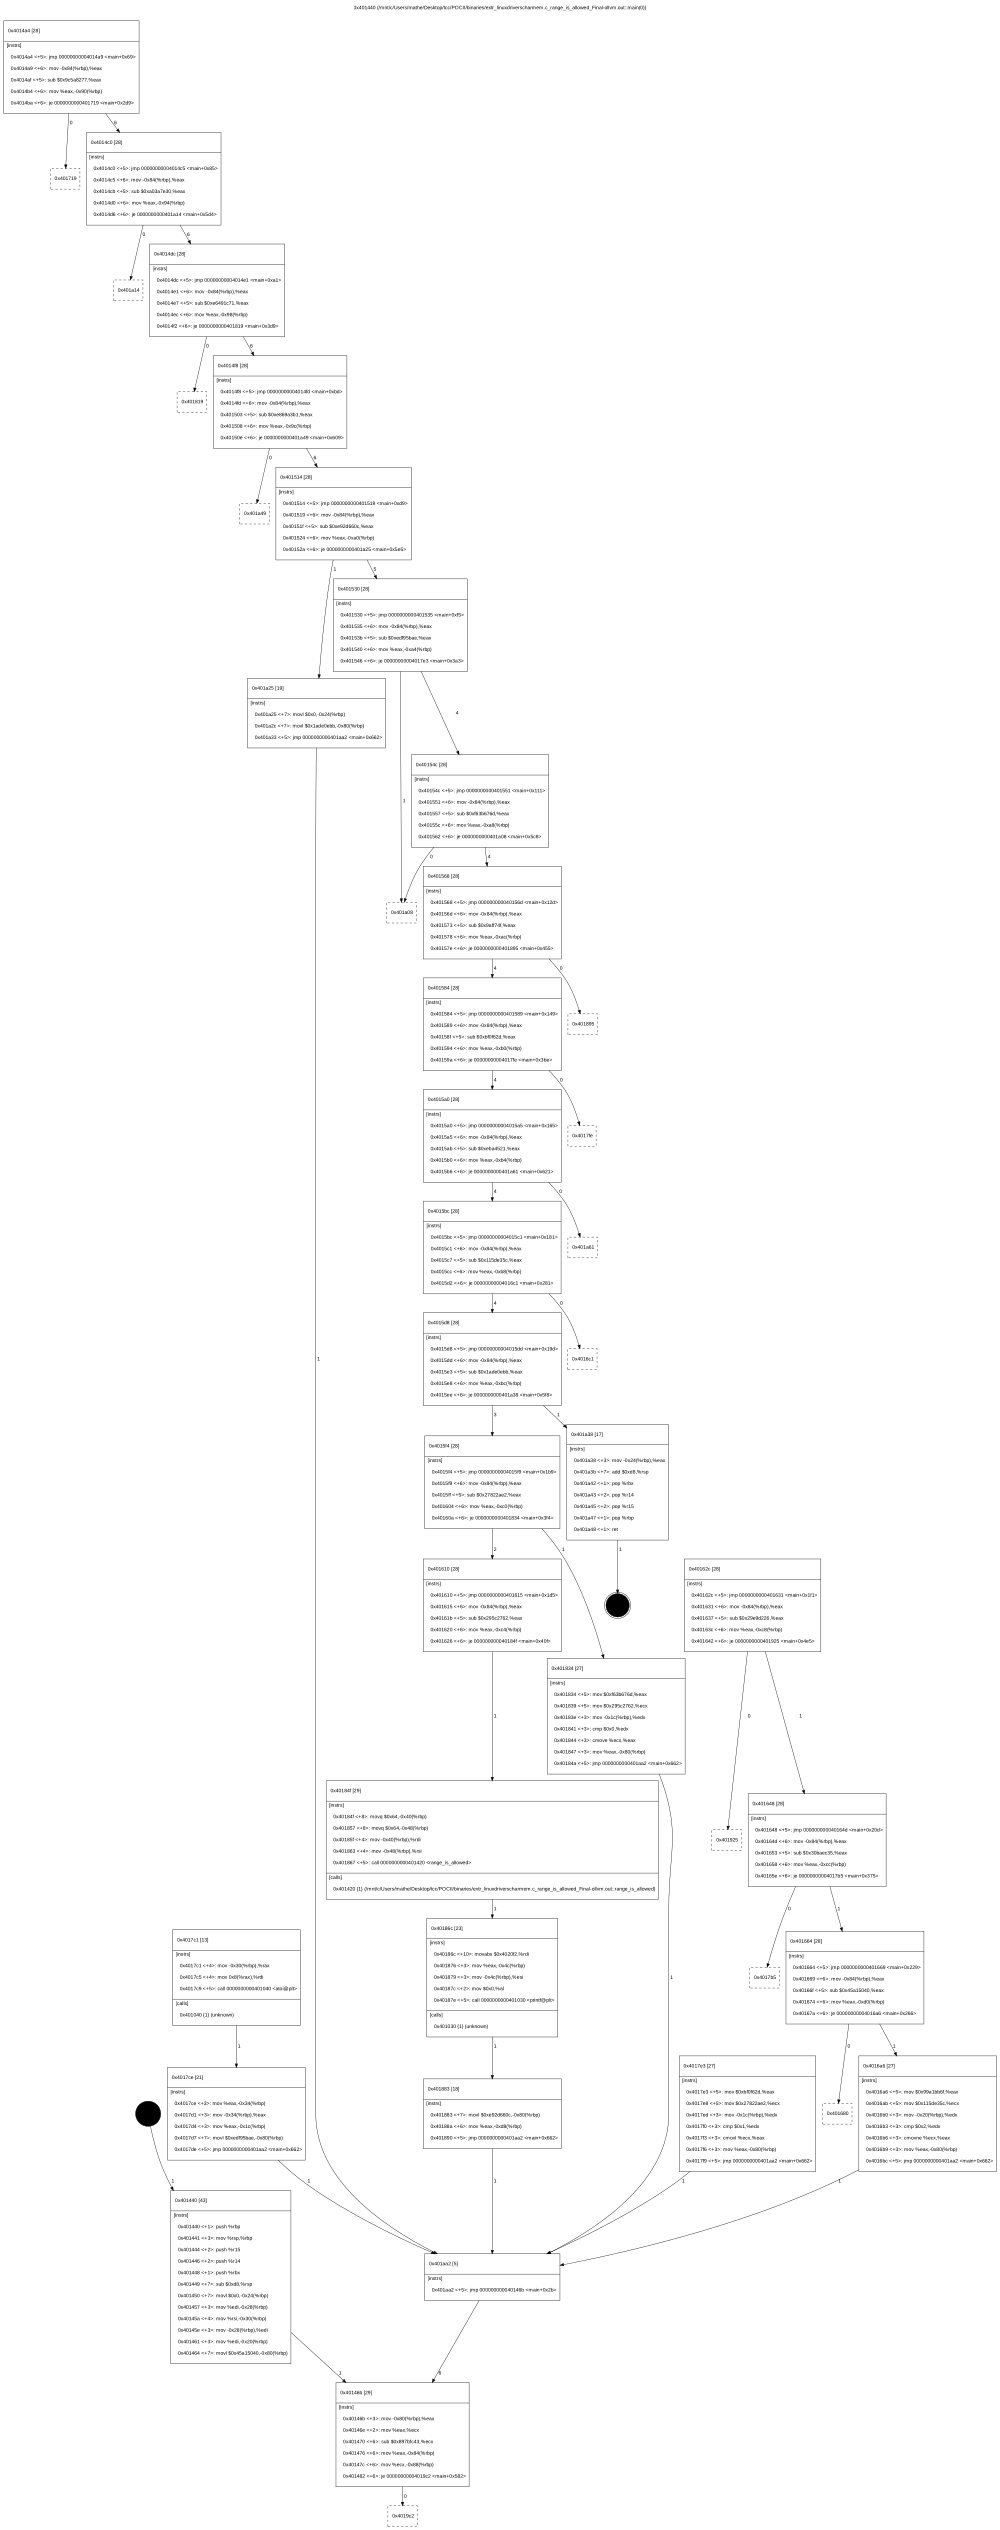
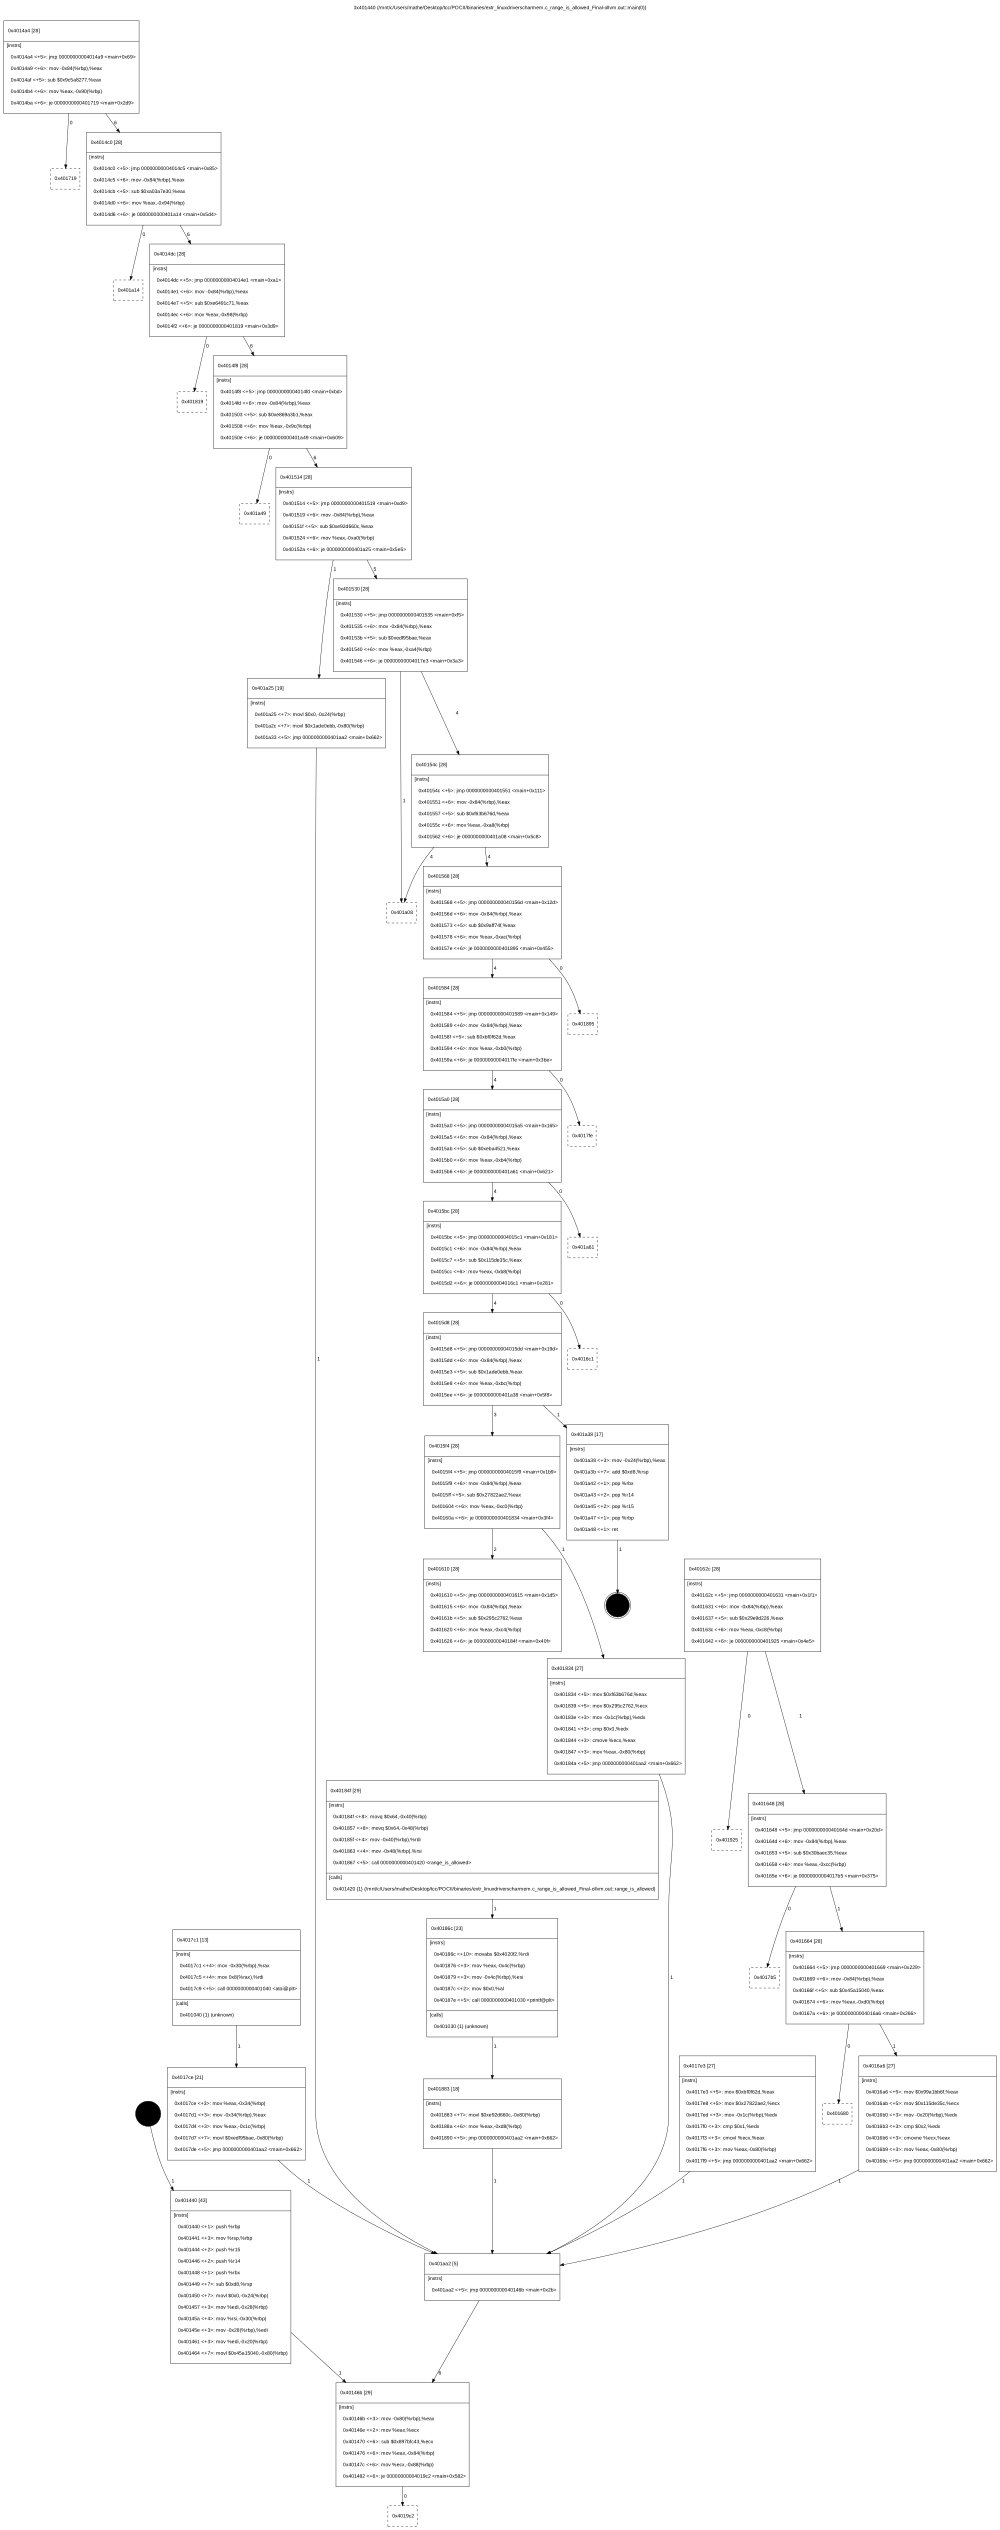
(431, 857) -> (431, 857)
(492, 1714) -> none
